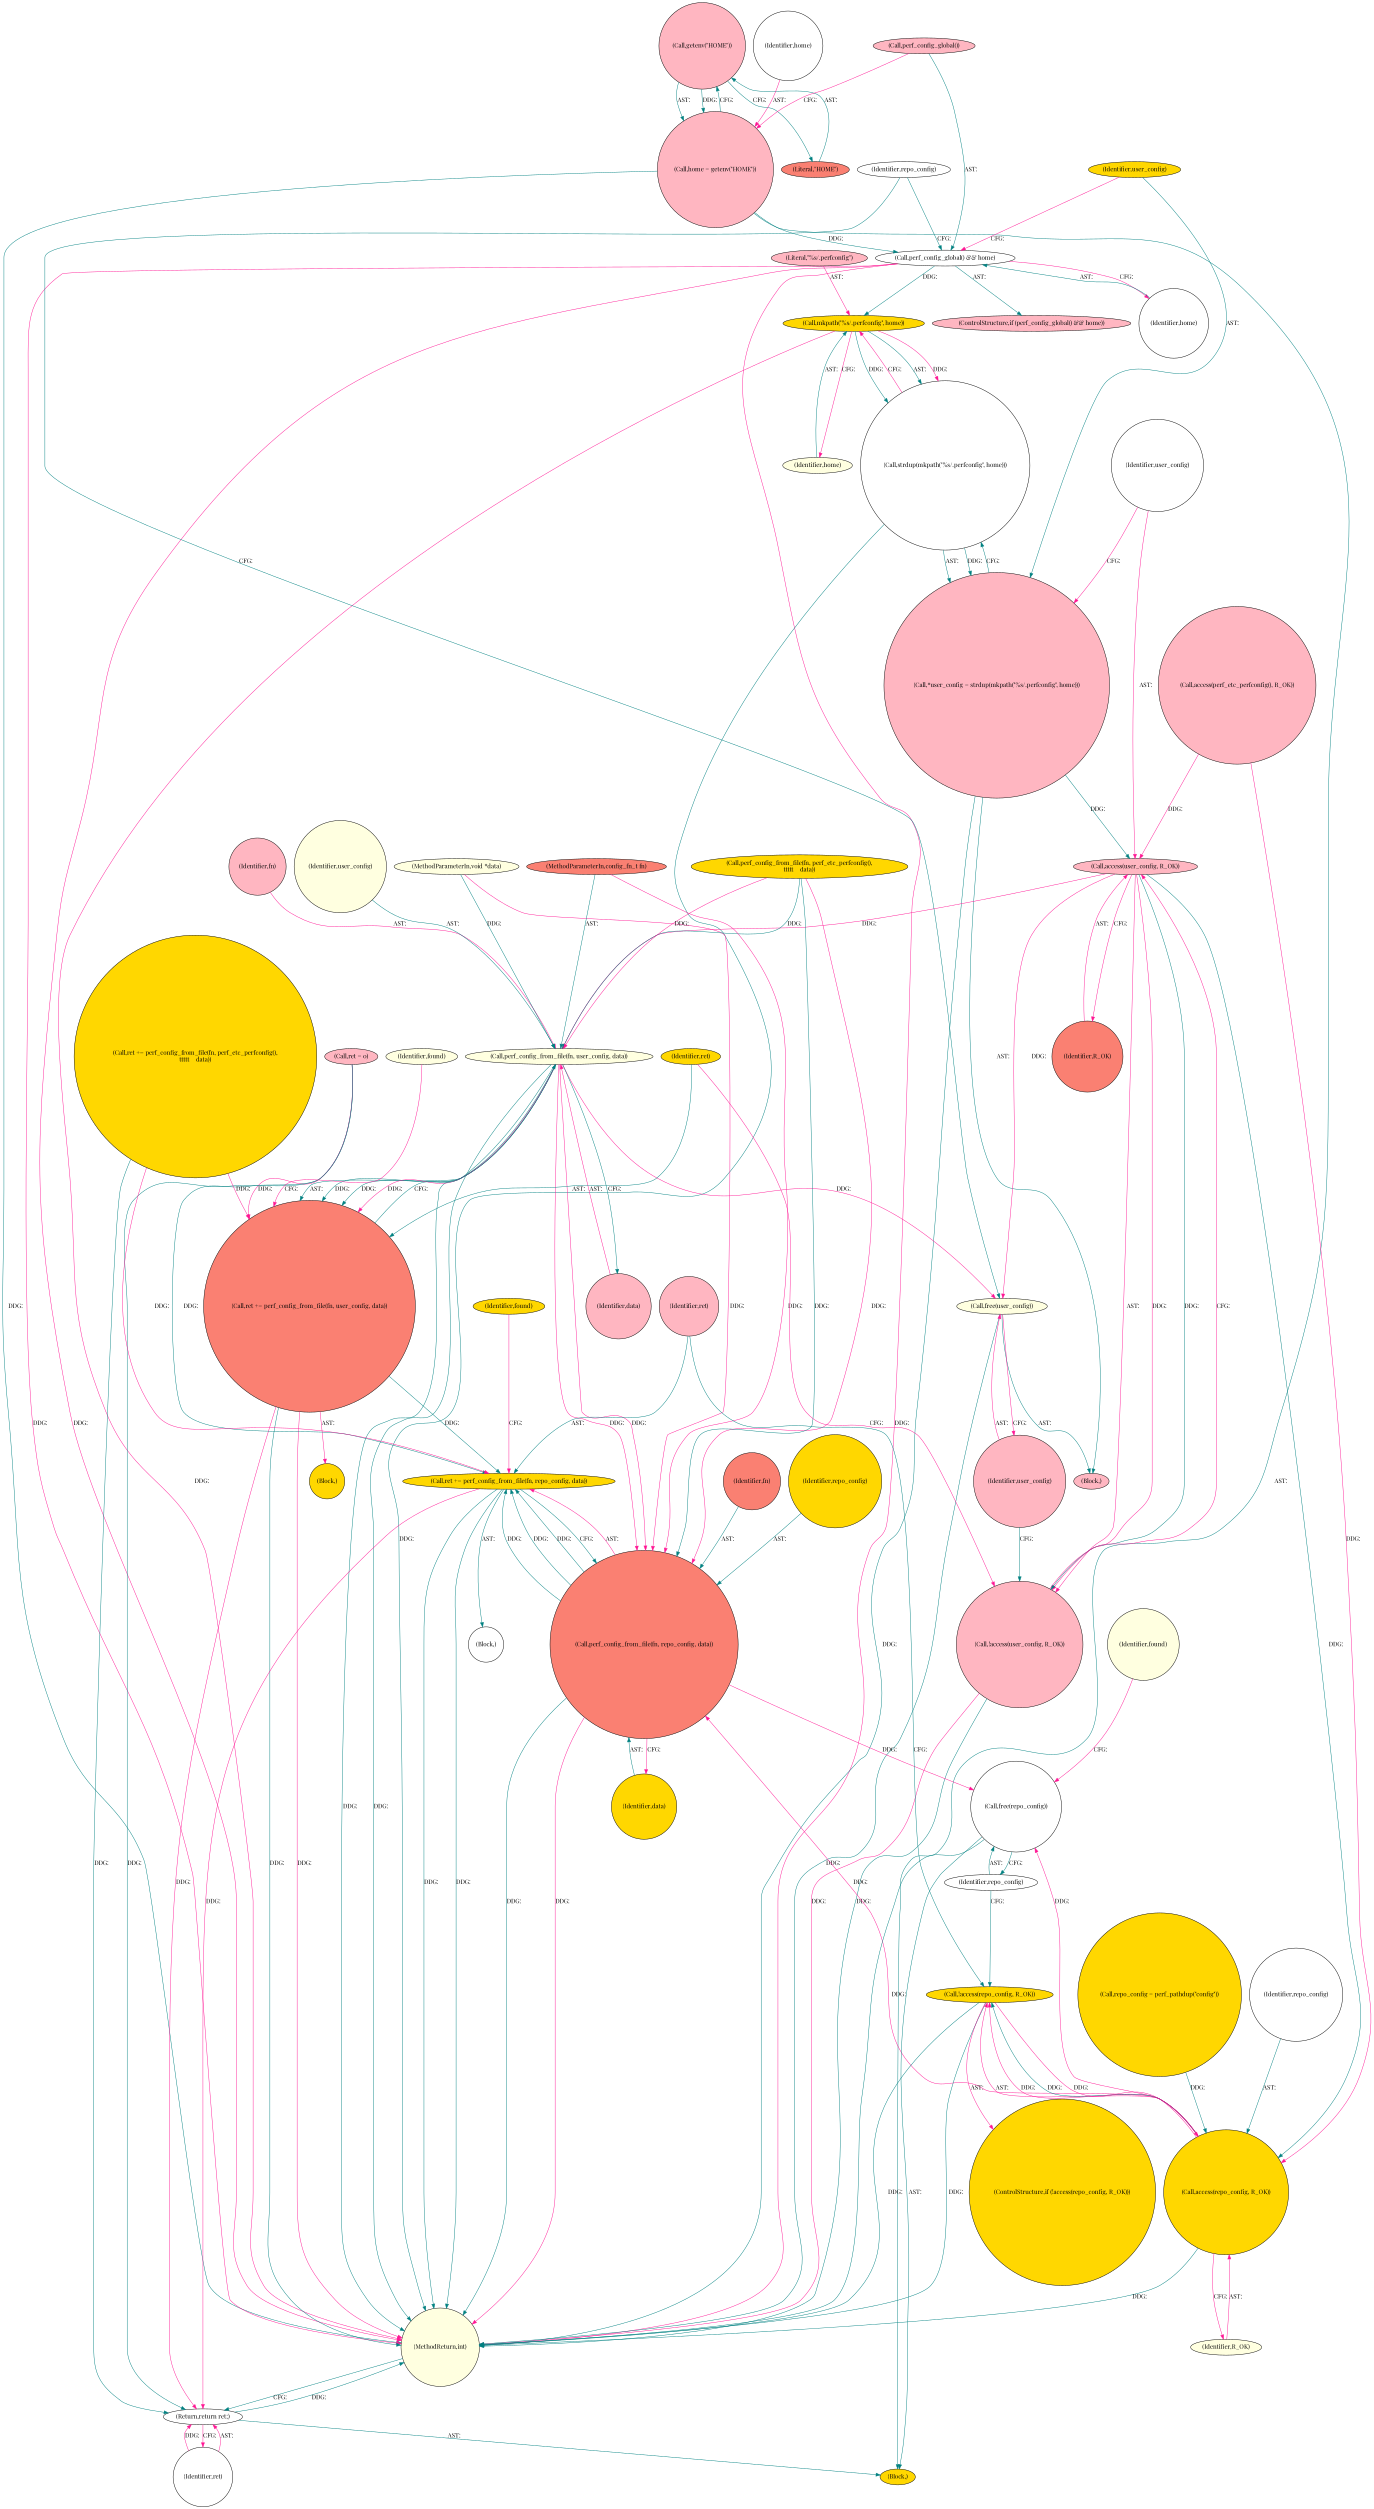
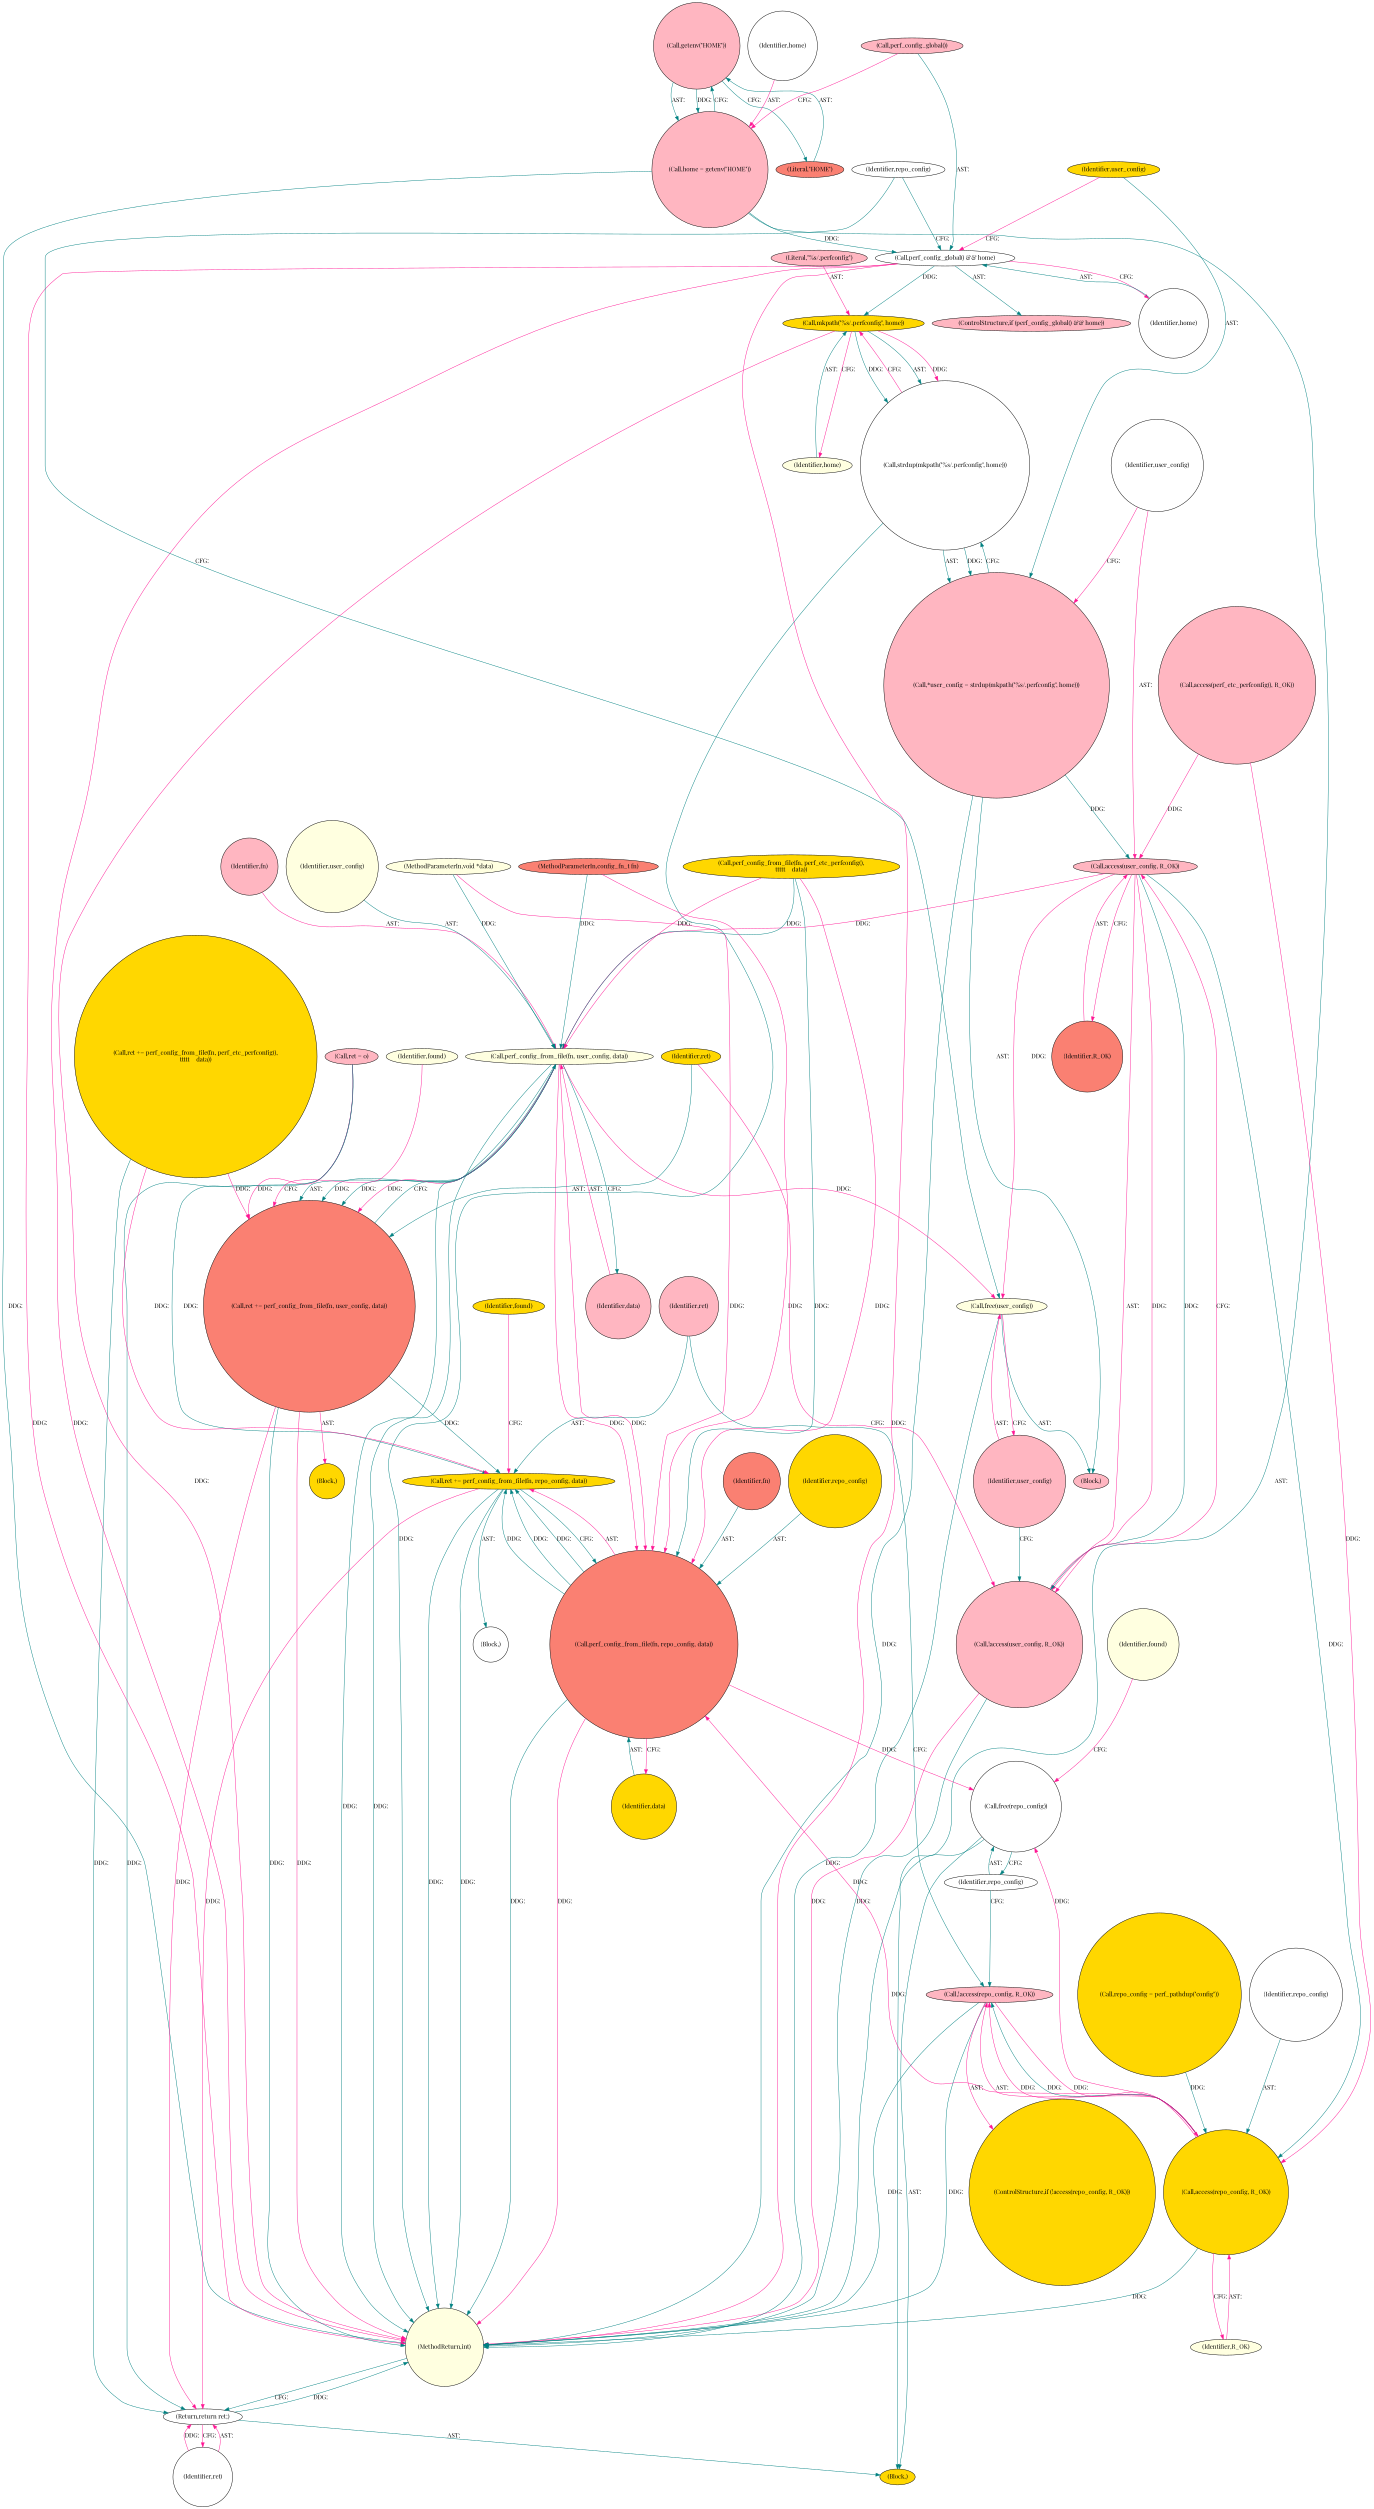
(593, 924) -> (588, 924)
(990, 1995) -> (990, 1995)
